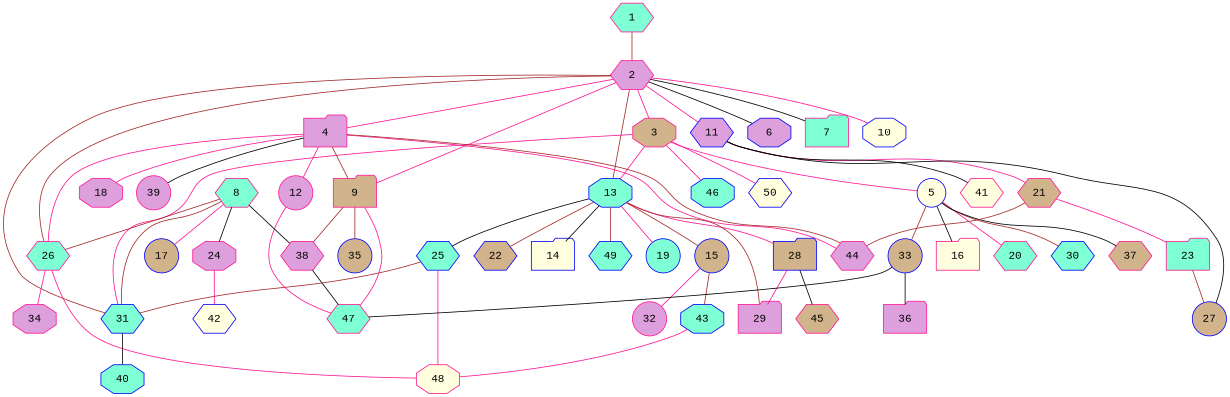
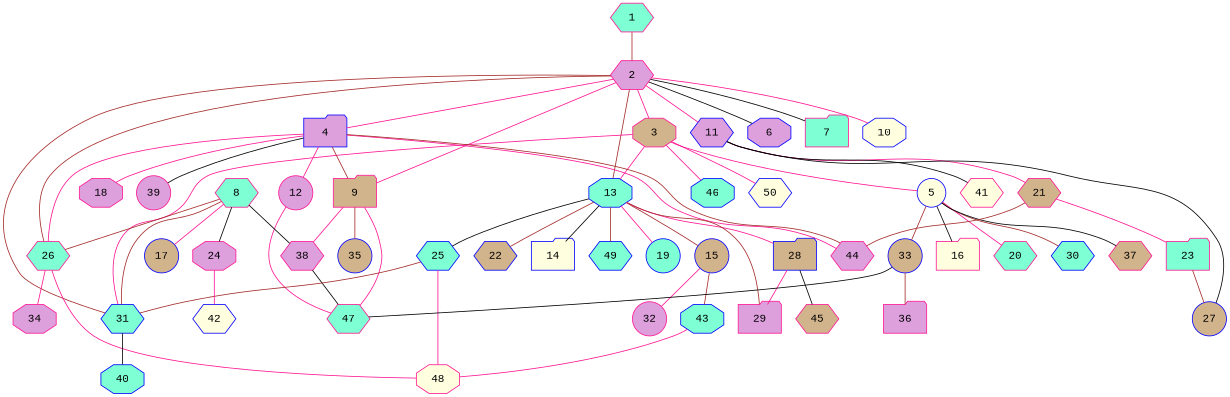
(325, 133) -> (325, 133)
(328, 225) -> (328, 225)
(905, 289) -> (905, 289)
